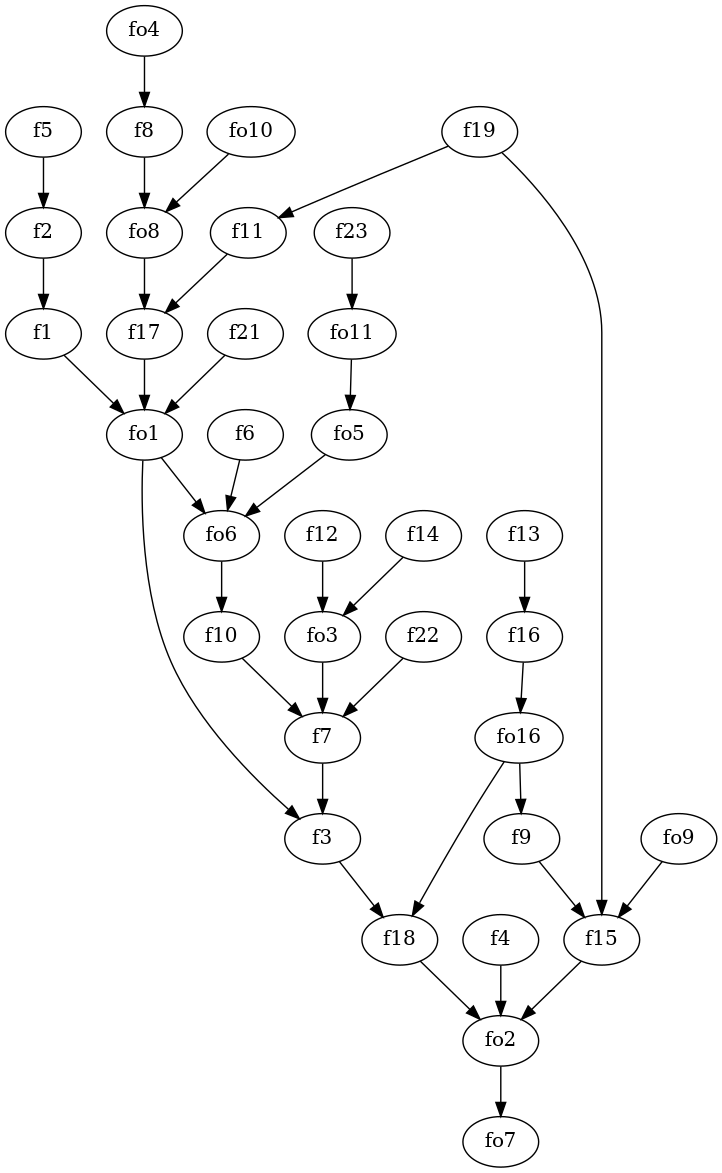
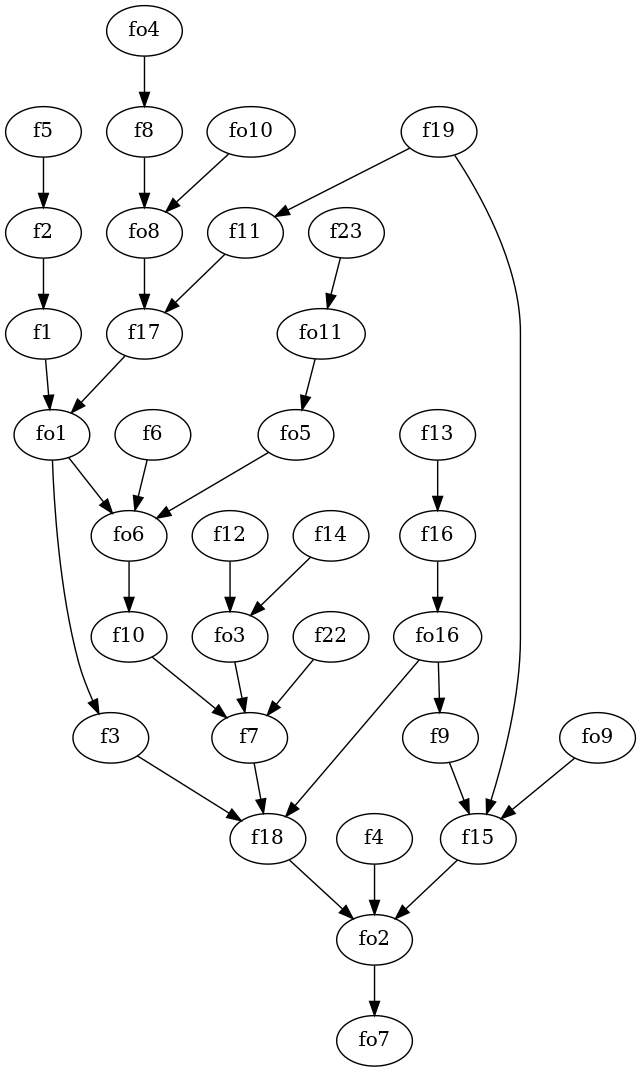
(245, 334) -> none
(323, 781) -> (257, 781)
